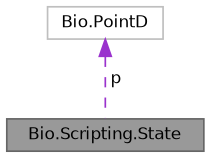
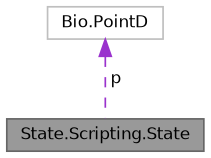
(105, 135) -> (105, 135)
